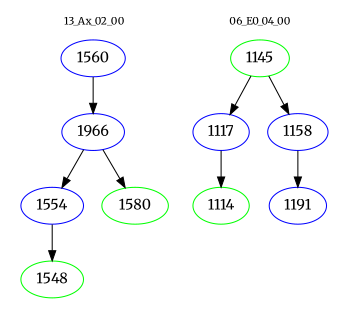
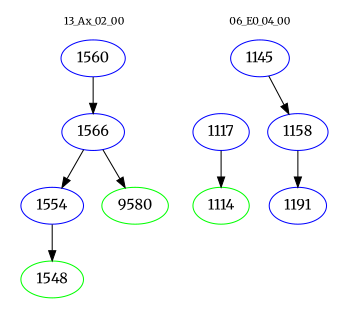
(260, 58) -> (260, 58)
(243, 91) -> none
(93, 132) -> (93, 132)
(135, 206) -> (135, 206)
